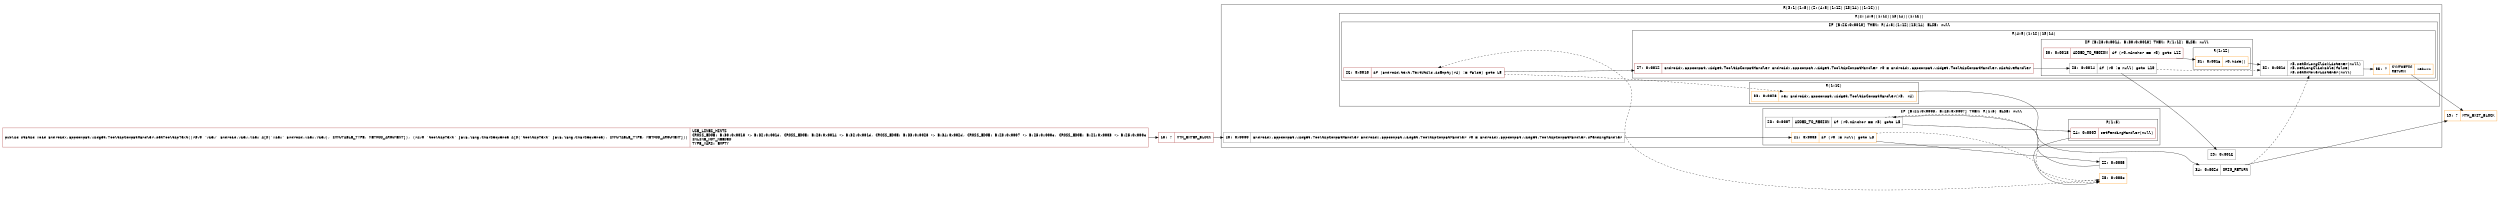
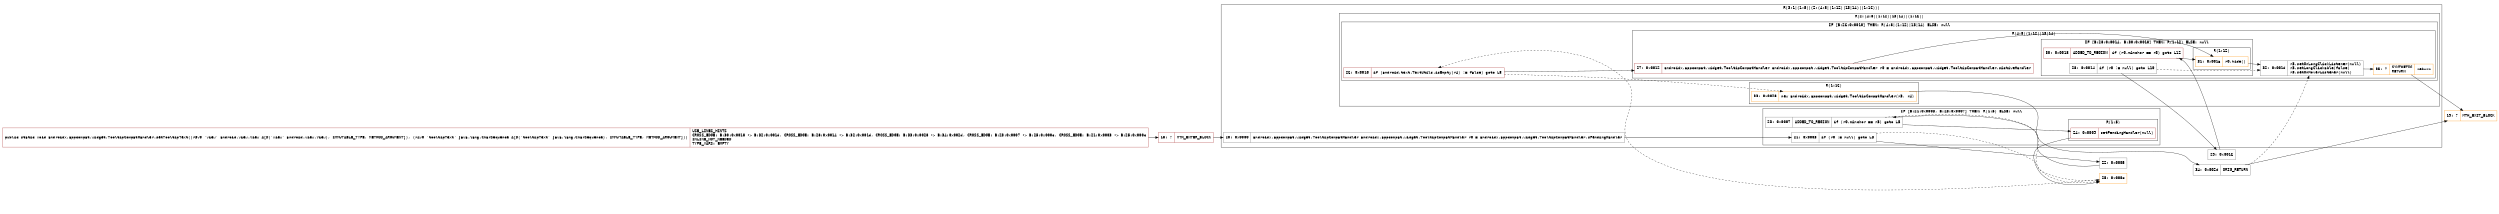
(2050, 68) -> (2032, 35)
none -> (2205, 102)
(1834, 138) -> (1834, 138)
